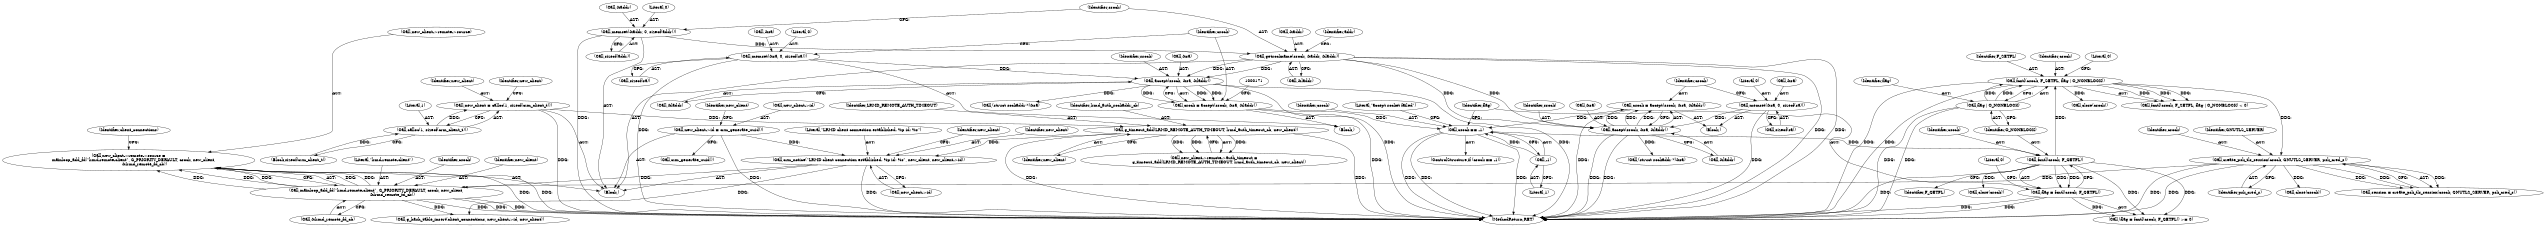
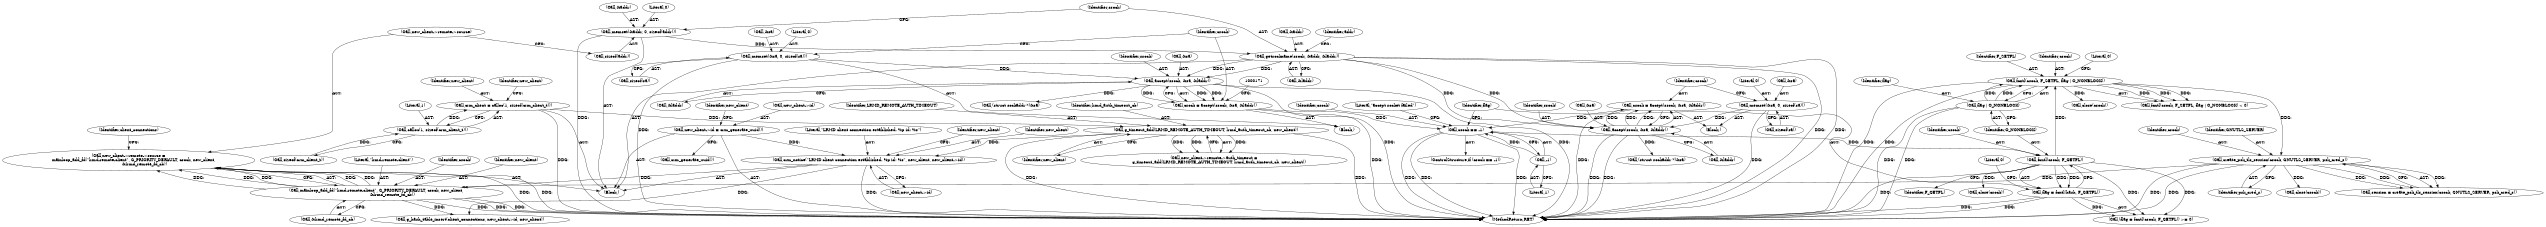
(614, 42) -> (527, 45)
(503, 106) -> (503, 106)
(1105, 106) -> (1105, 106)
(298, 160) -> (298, 160)
(756, 178) -> (756, 178)
(2066, 193) -> (2066, 193)
